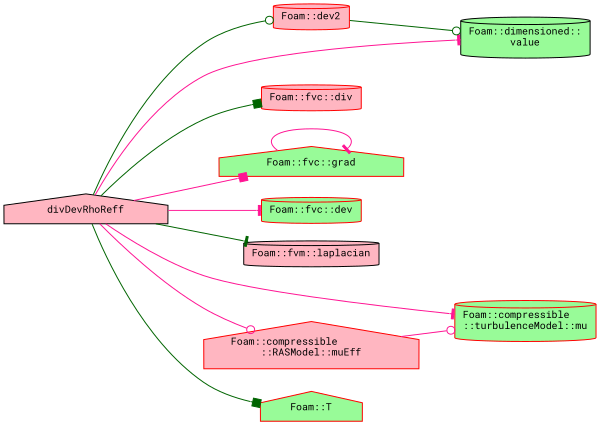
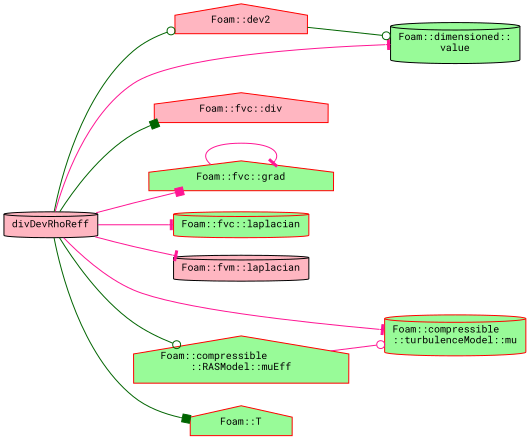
(311, 17) -> (241, 20)
(311, 98) -> (241, 109)
(86, 210) -> (51, 225)
(311, 210) -> (241, 225)
(199, 232) -> (134, 247)
(168, 284) -> (107, 300)
(311, 348) -> (241, 362)
